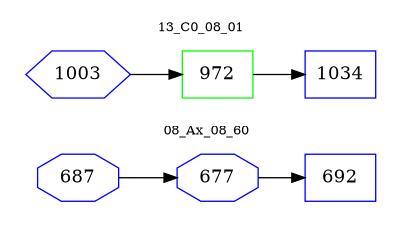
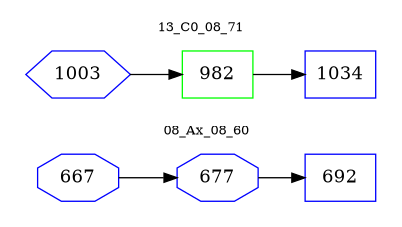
(201, 28) -> (201, 28)
(218, 74) -> (218, 74)
(78, 178) -> (78, 178)
